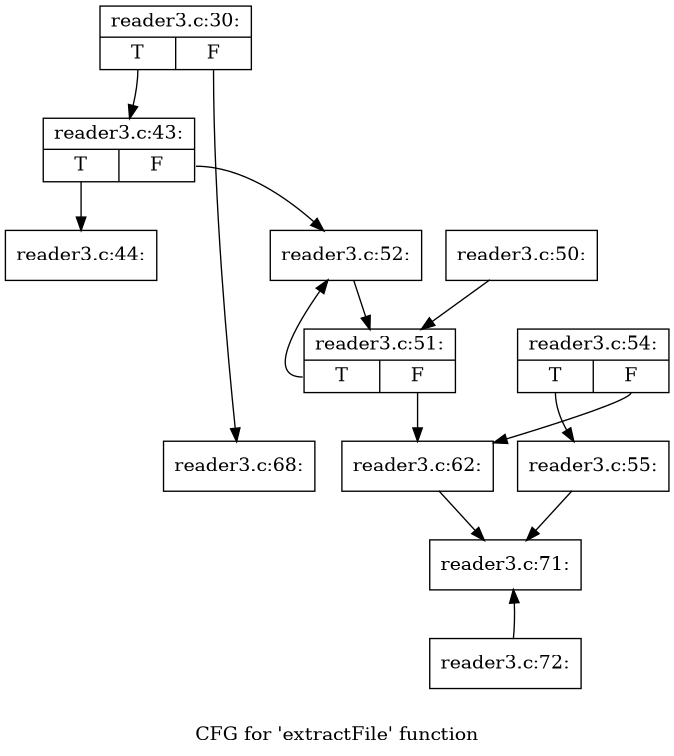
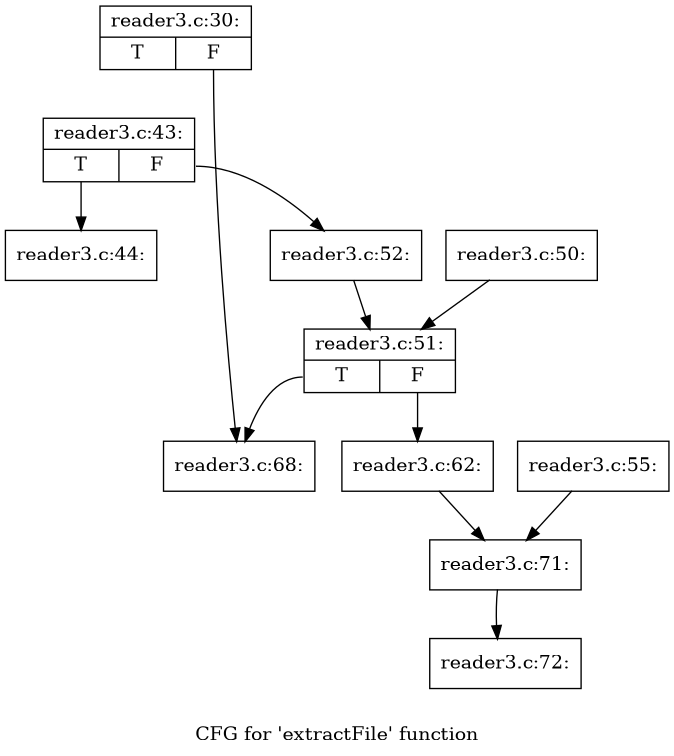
(137, 88) -> none
(293, 337) -> (269, 395)
(593, 361) -> none
(514, 621) -> (496, 608)
